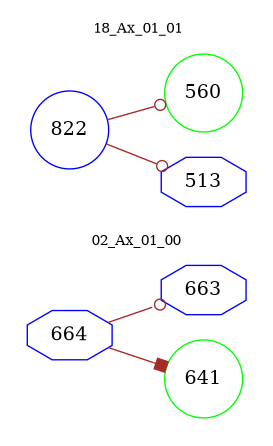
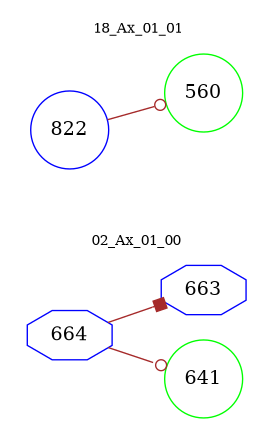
(204, 182) -> none
(130, 315) -> (130, 315)
(131, 355) -> (131, 355)
